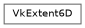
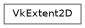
(43, 14) -> (43, 14)
